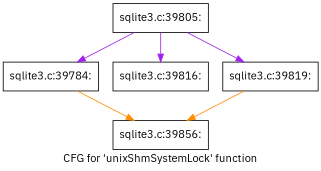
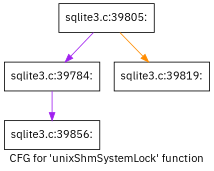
(212, 45) -> (131, 44)
(161, 77) -> none
(102, 104) -> (52, 102)
(219, 104) -> none
